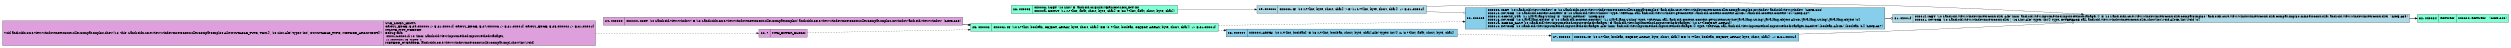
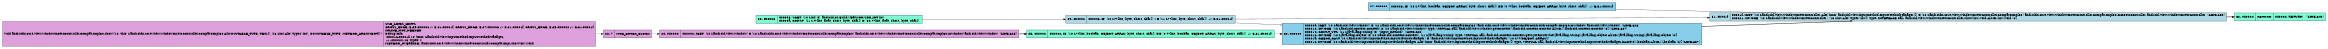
(888, 31) -> (654, 34)
(1342, 33) -> none
